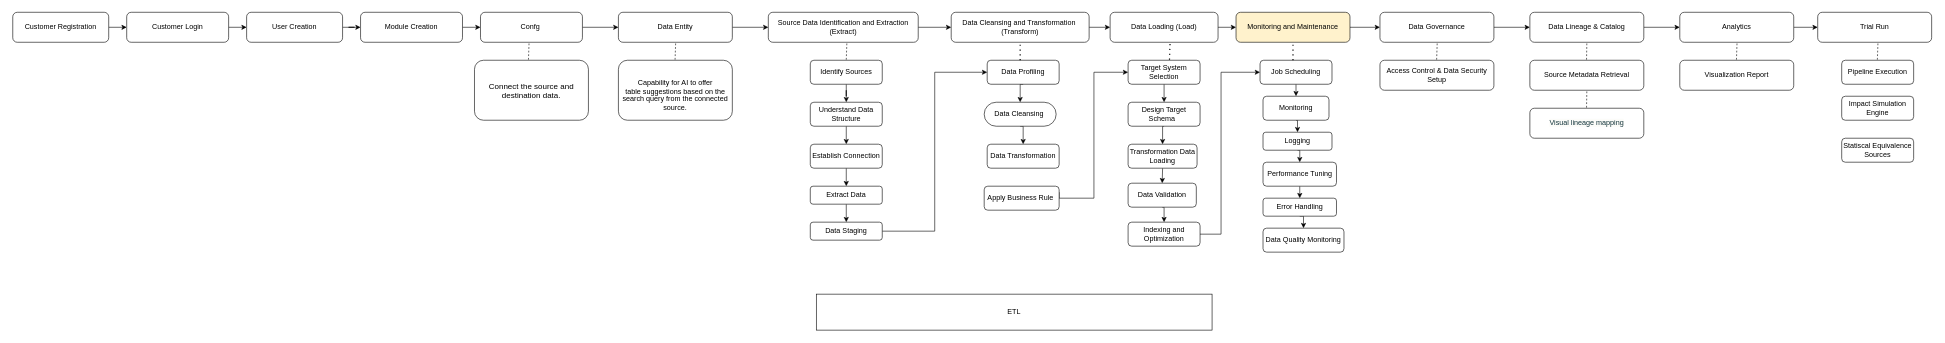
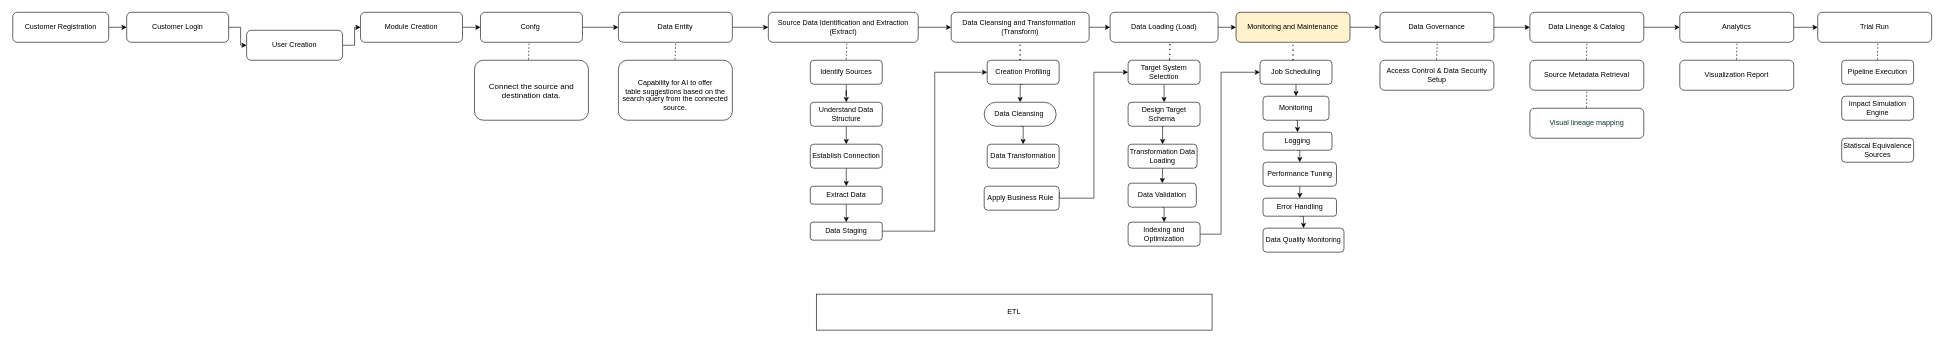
(294, 27) -> (294, 45)
(1023, 72) -> (1023, 72)
